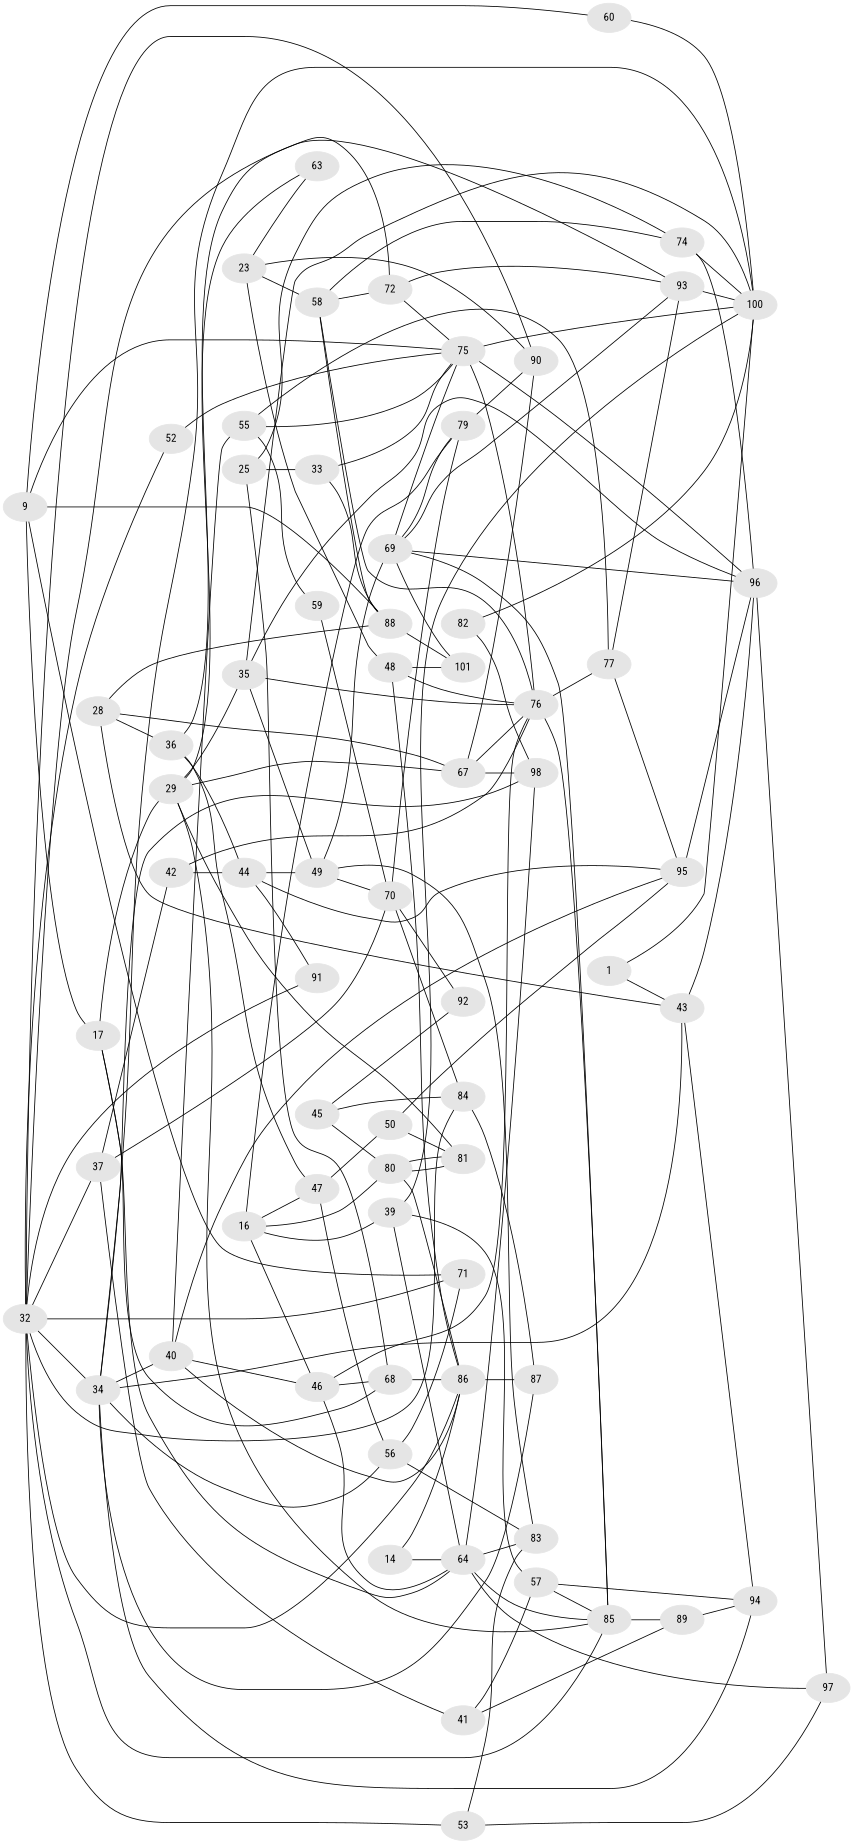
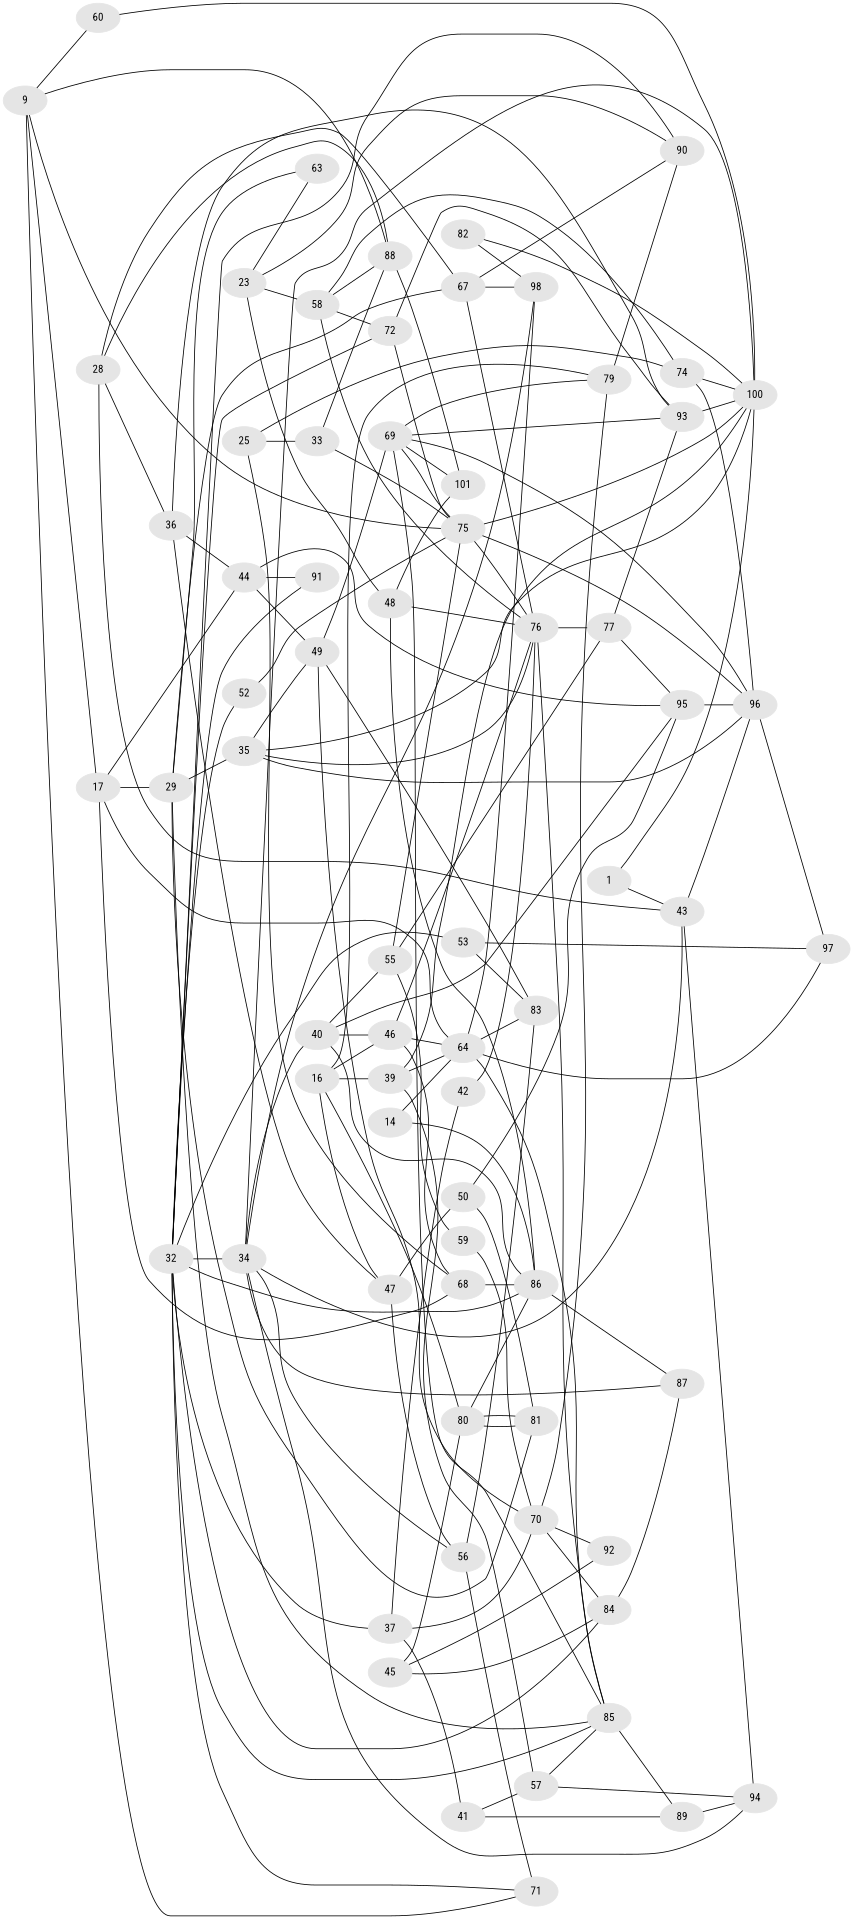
(204, 873) -> (171, 683)
